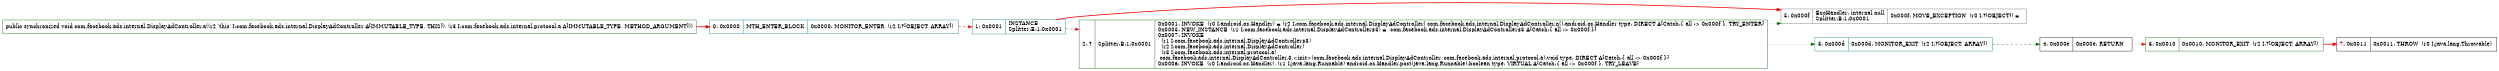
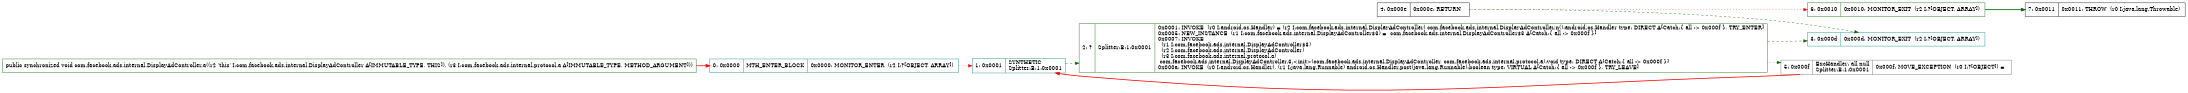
(1416, 3) -> (1430, 89)
(1850, 13) -> (1843, 64)
(1024, 24) -> (1025, 63)
(963, 27) -> (963, 66)
(1070, 29) -> (1070, 64)
(1789, 44) -> (1785, 41)
(2014, 44) -> (1662, 13)
(2328, 44) -> (2003, 10)
